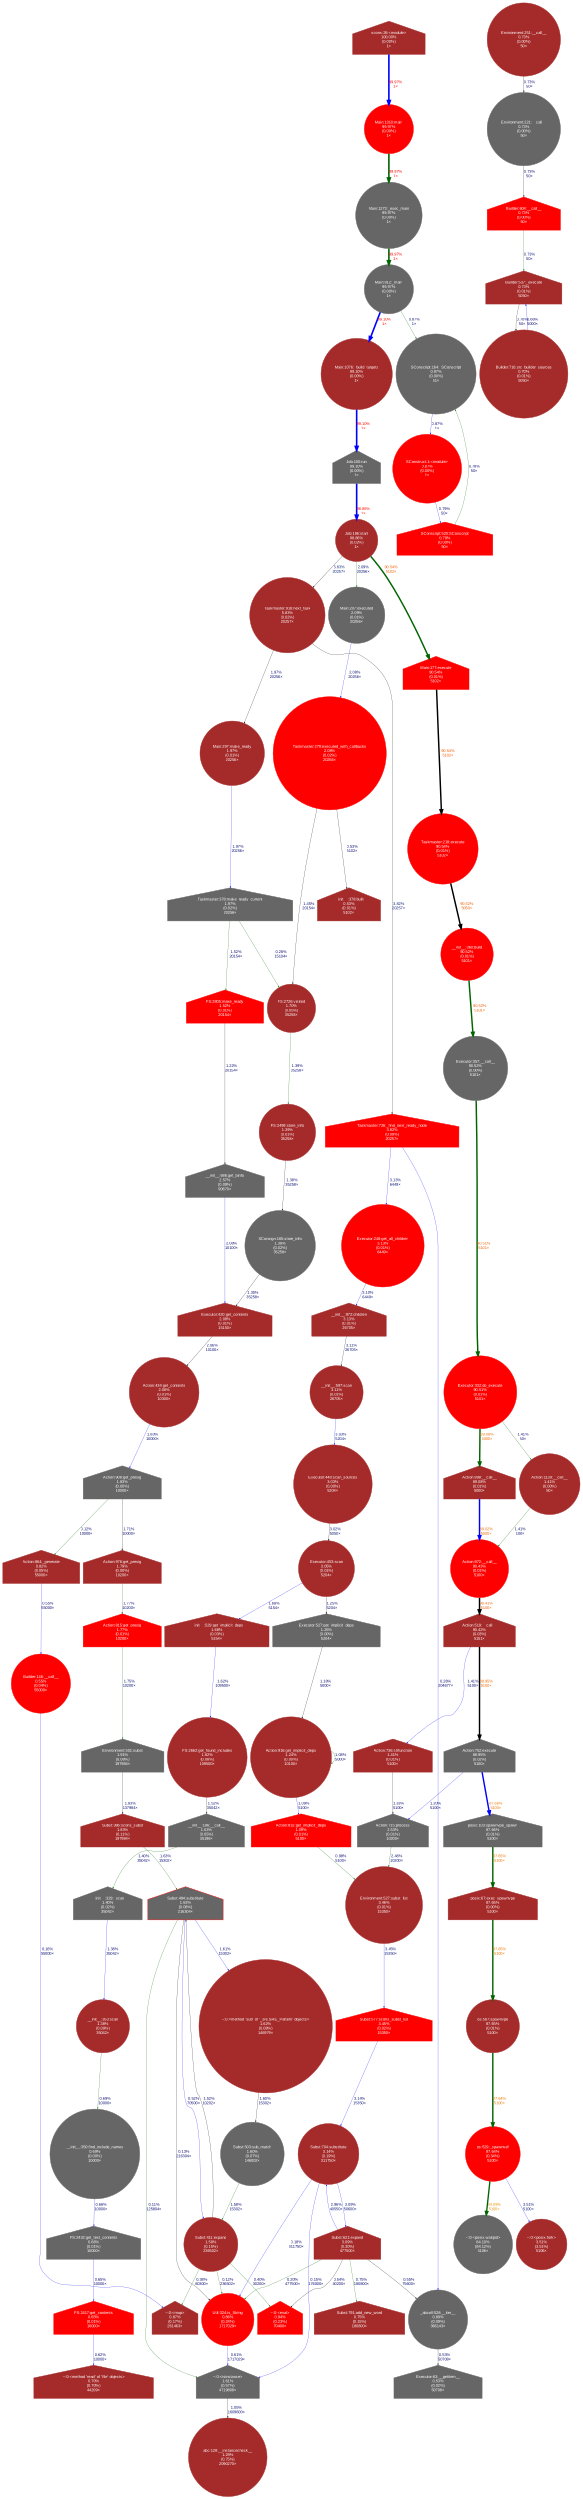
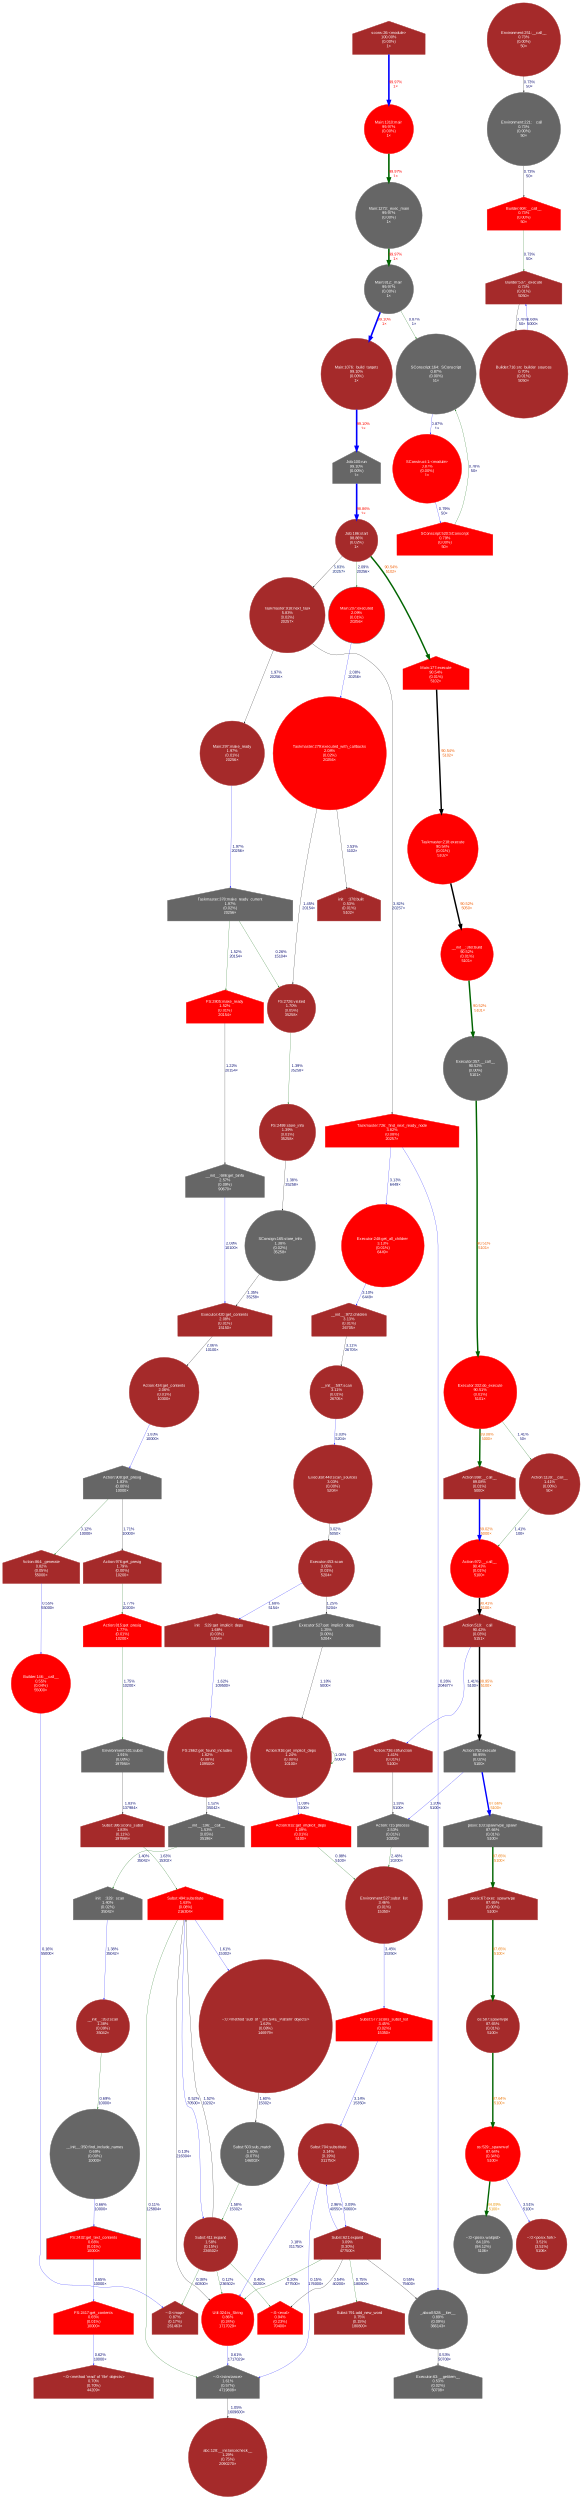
(357, 615) -> (357, 615)
(185, 1905) -> (185, 1905)
(94, 2244) -> (94, 2244)
